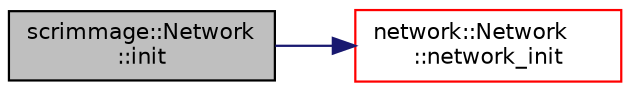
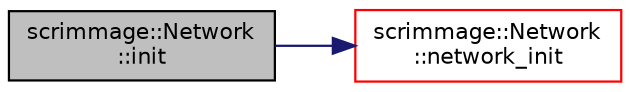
(488, 46) -> (488, 46)
